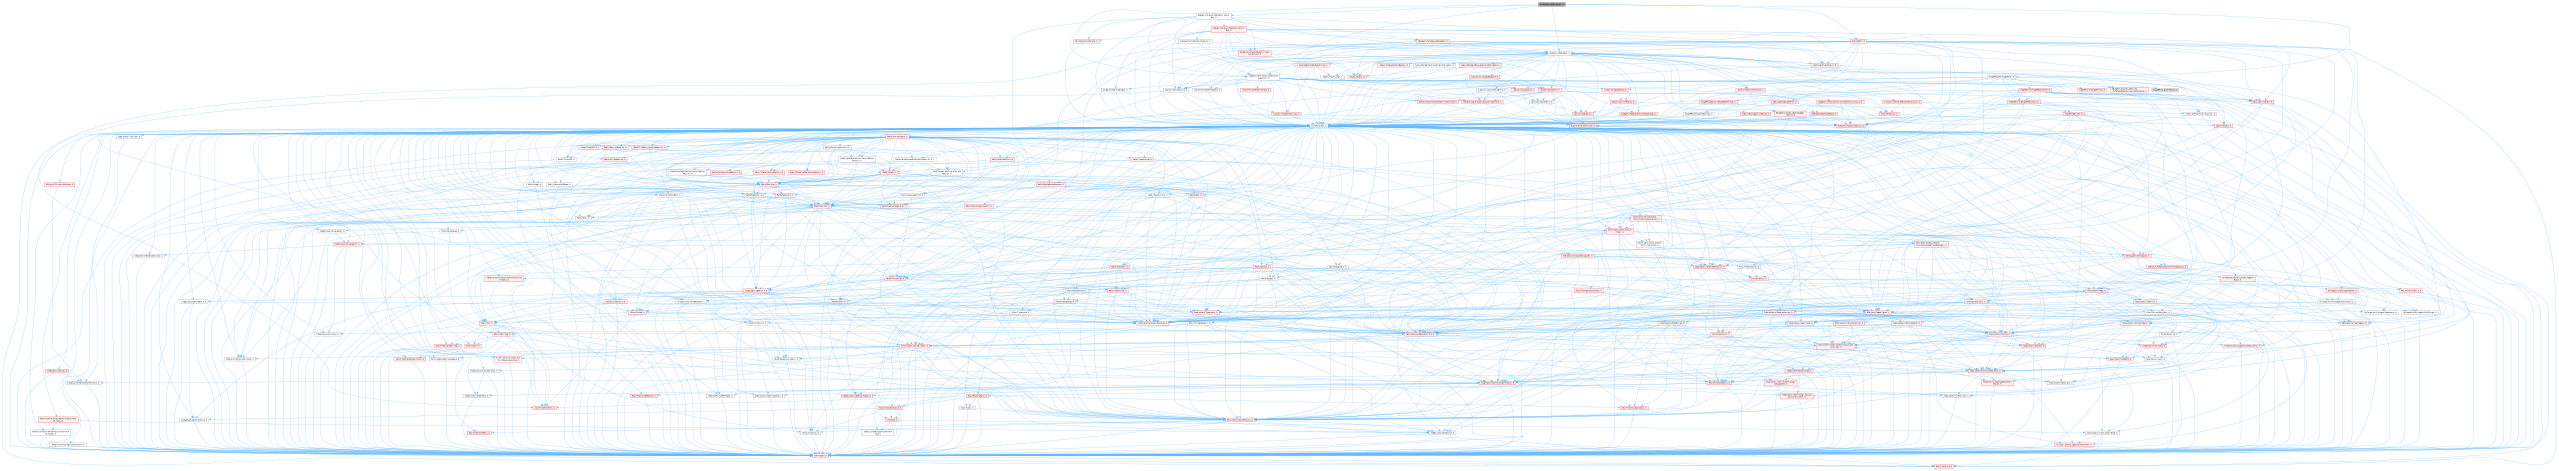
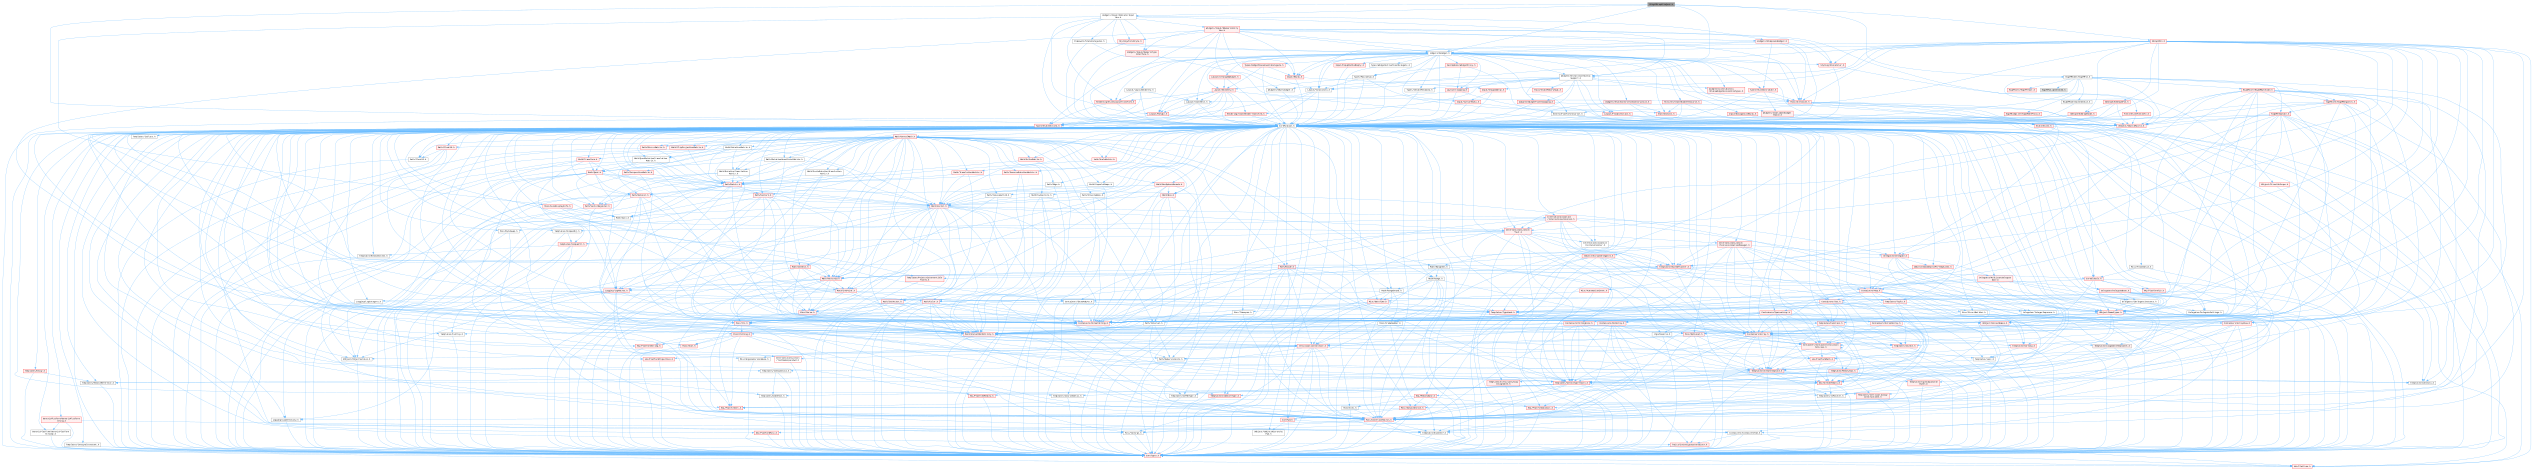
none -> (2137, 114)
